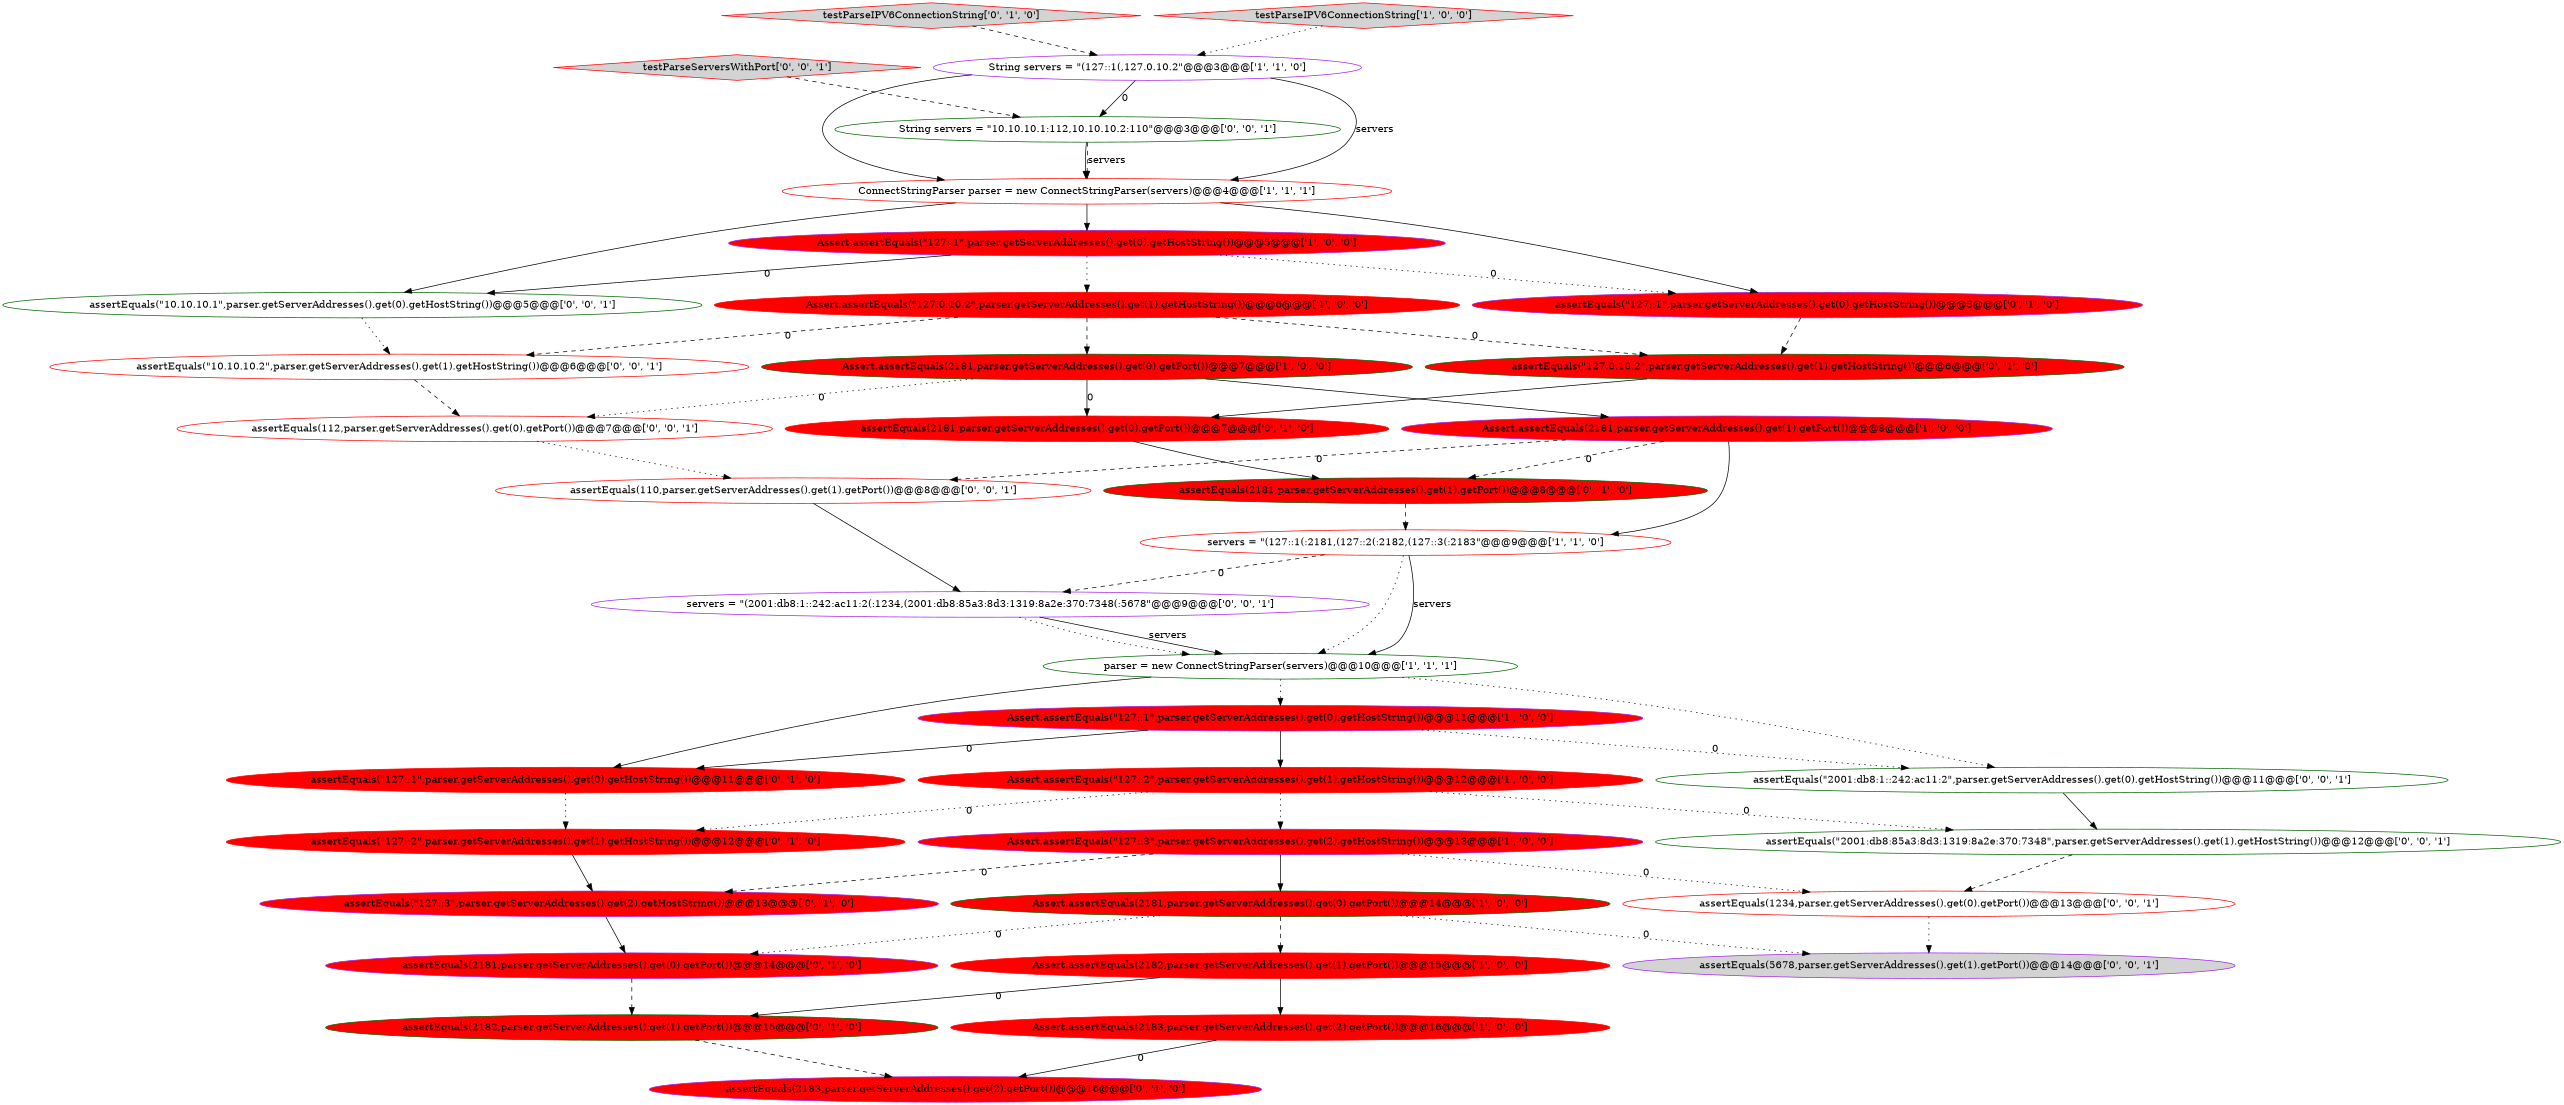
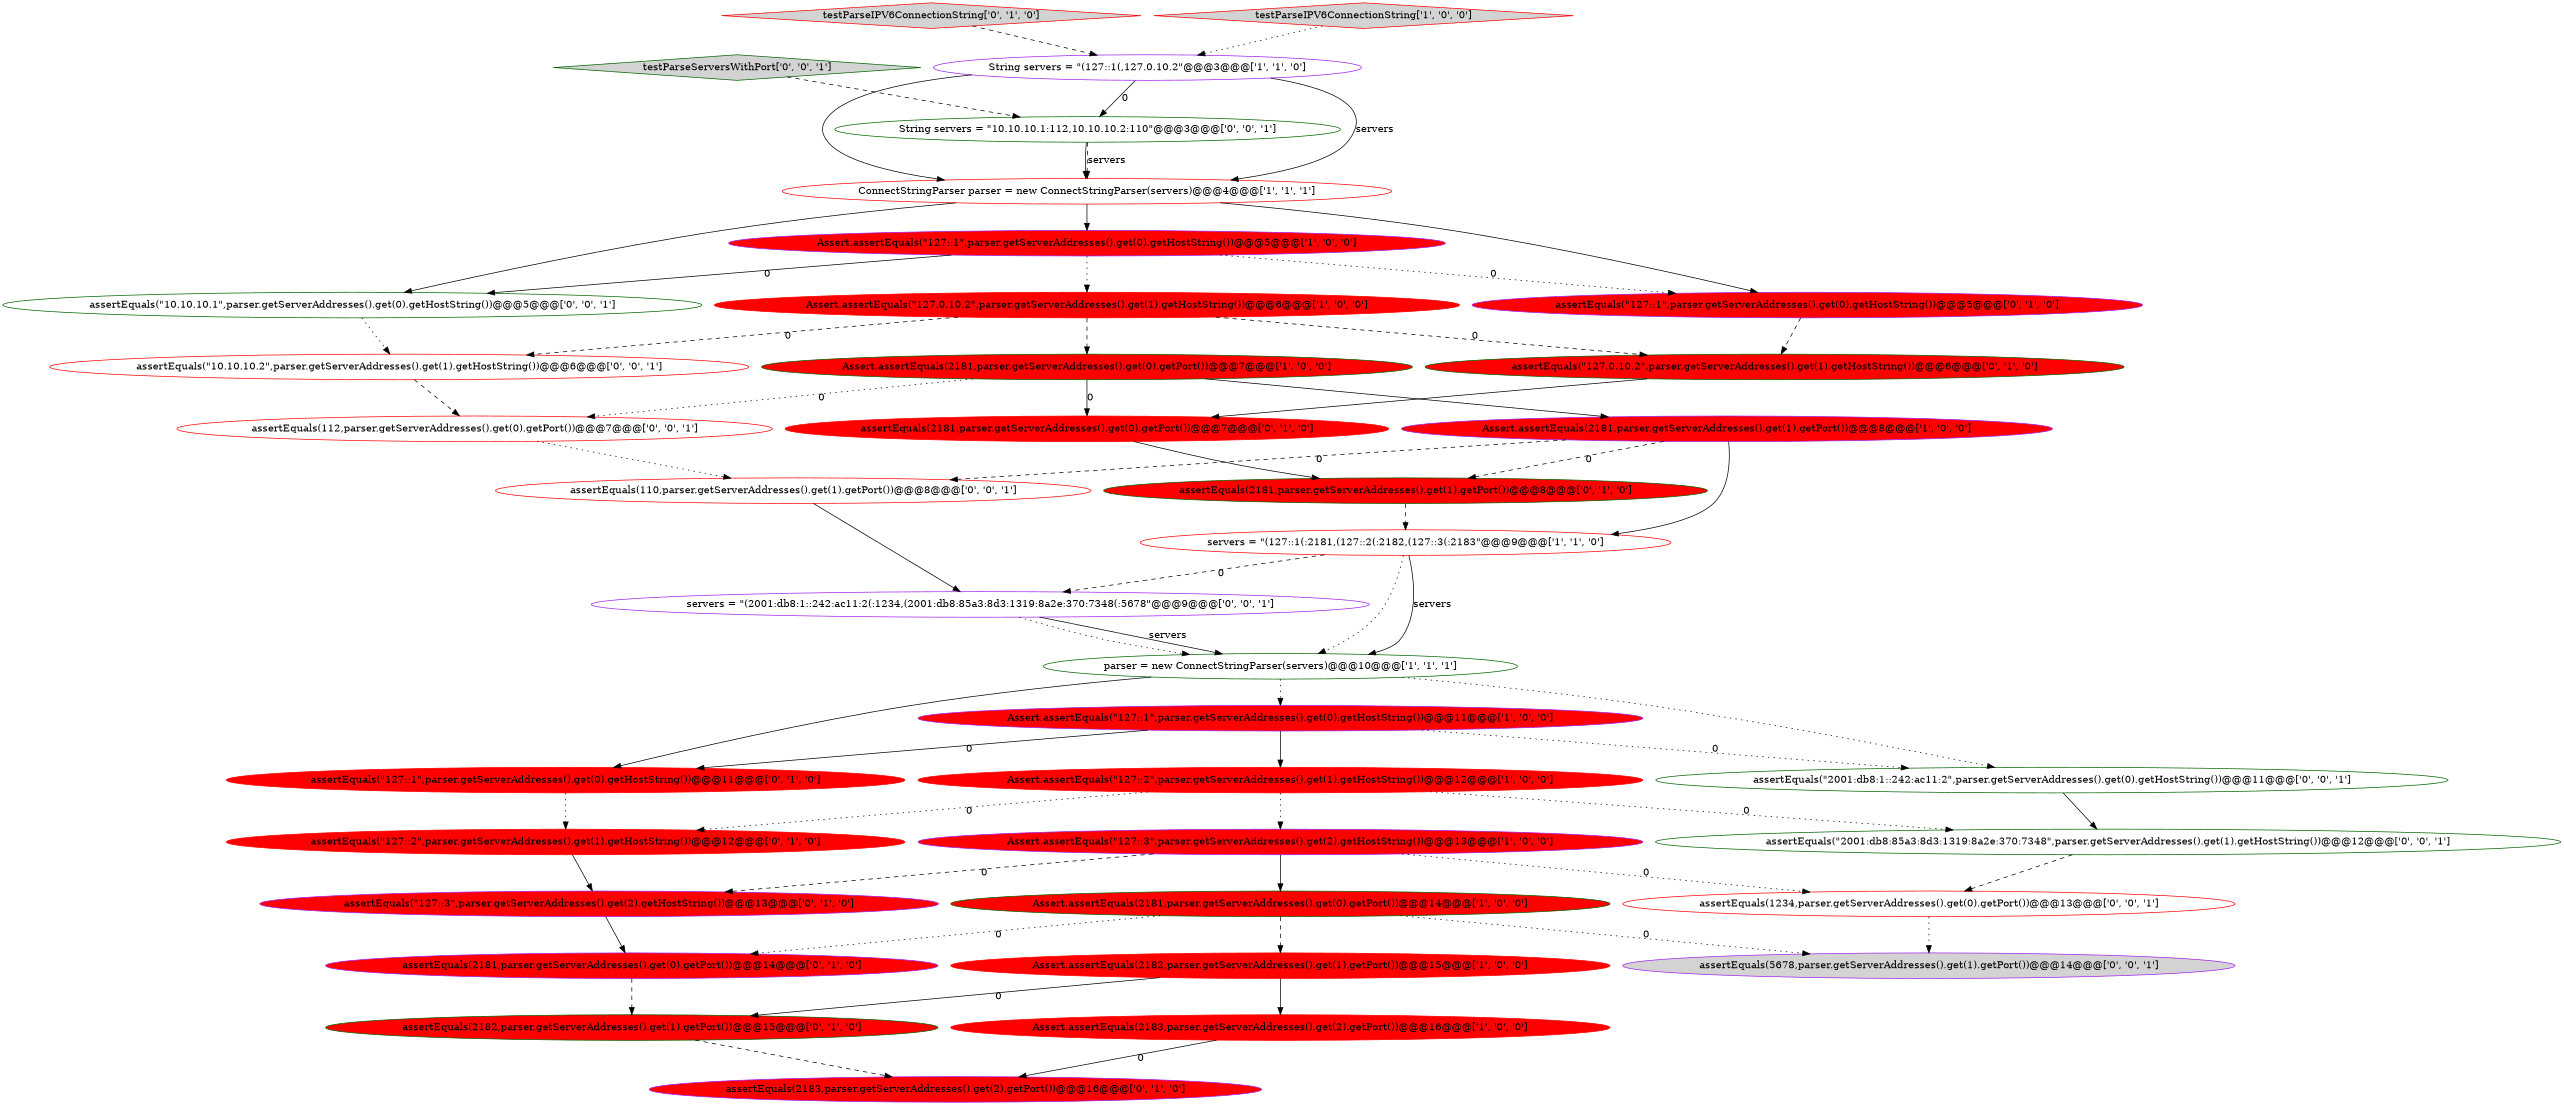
(737, 68) -> (737, 68)
